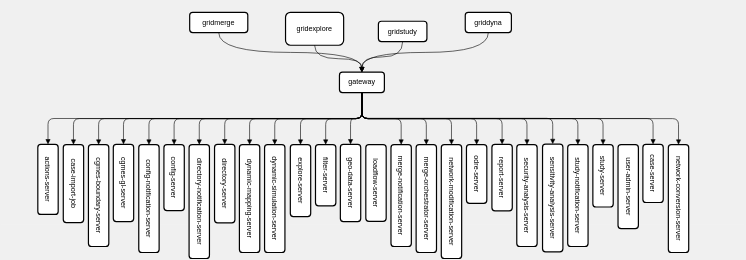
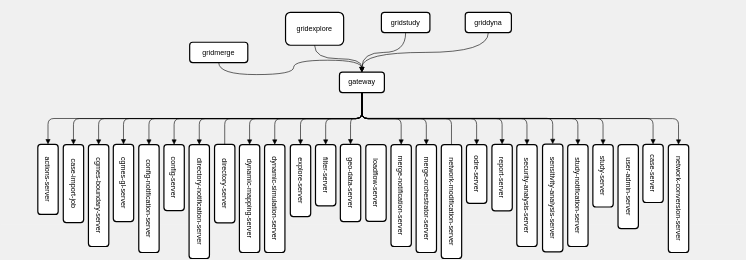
(218, 23) -> (218, 53)
(403, 32) -> (406, 23)
(224, 138) -> (224, 140)
(452, 138) -> (452, 140)
